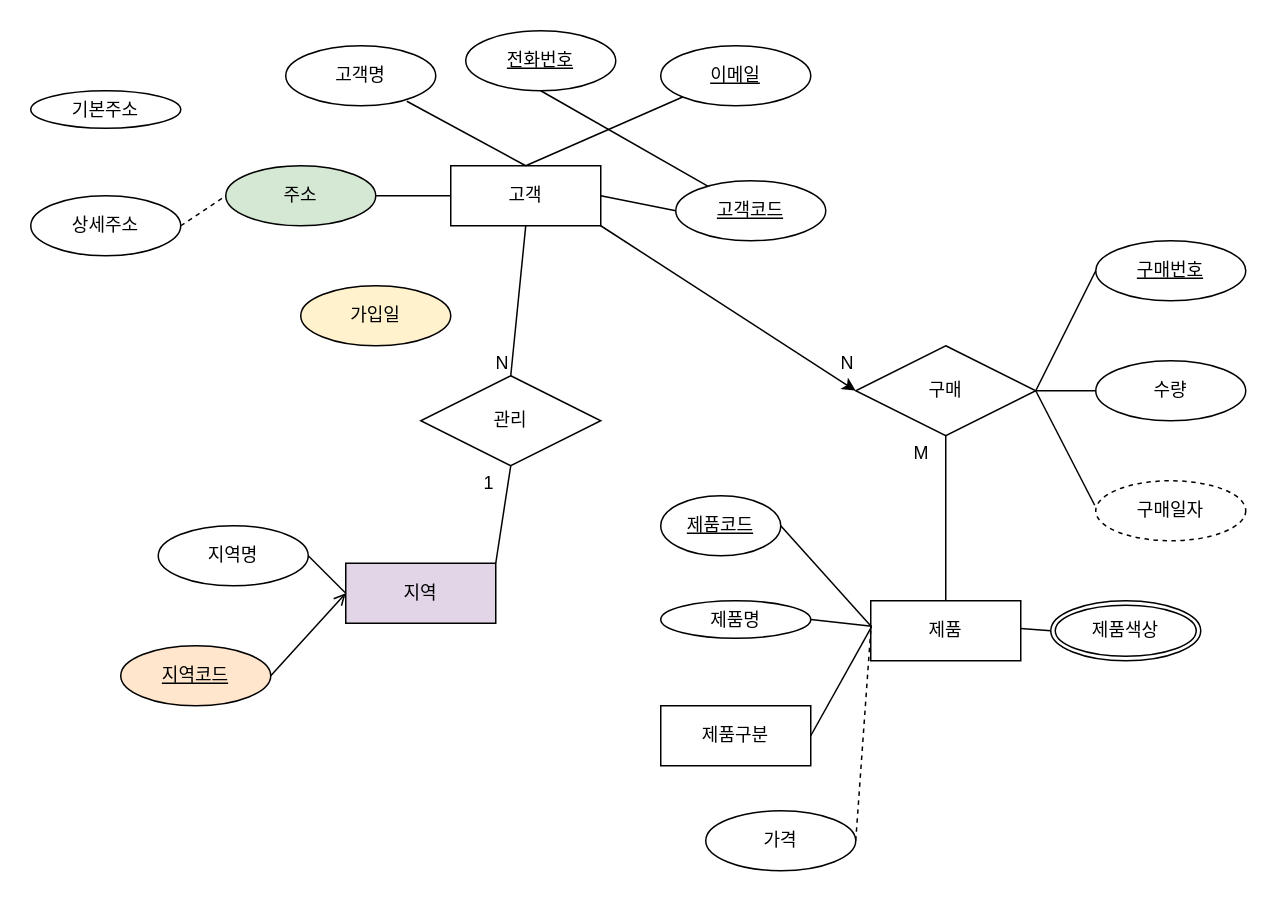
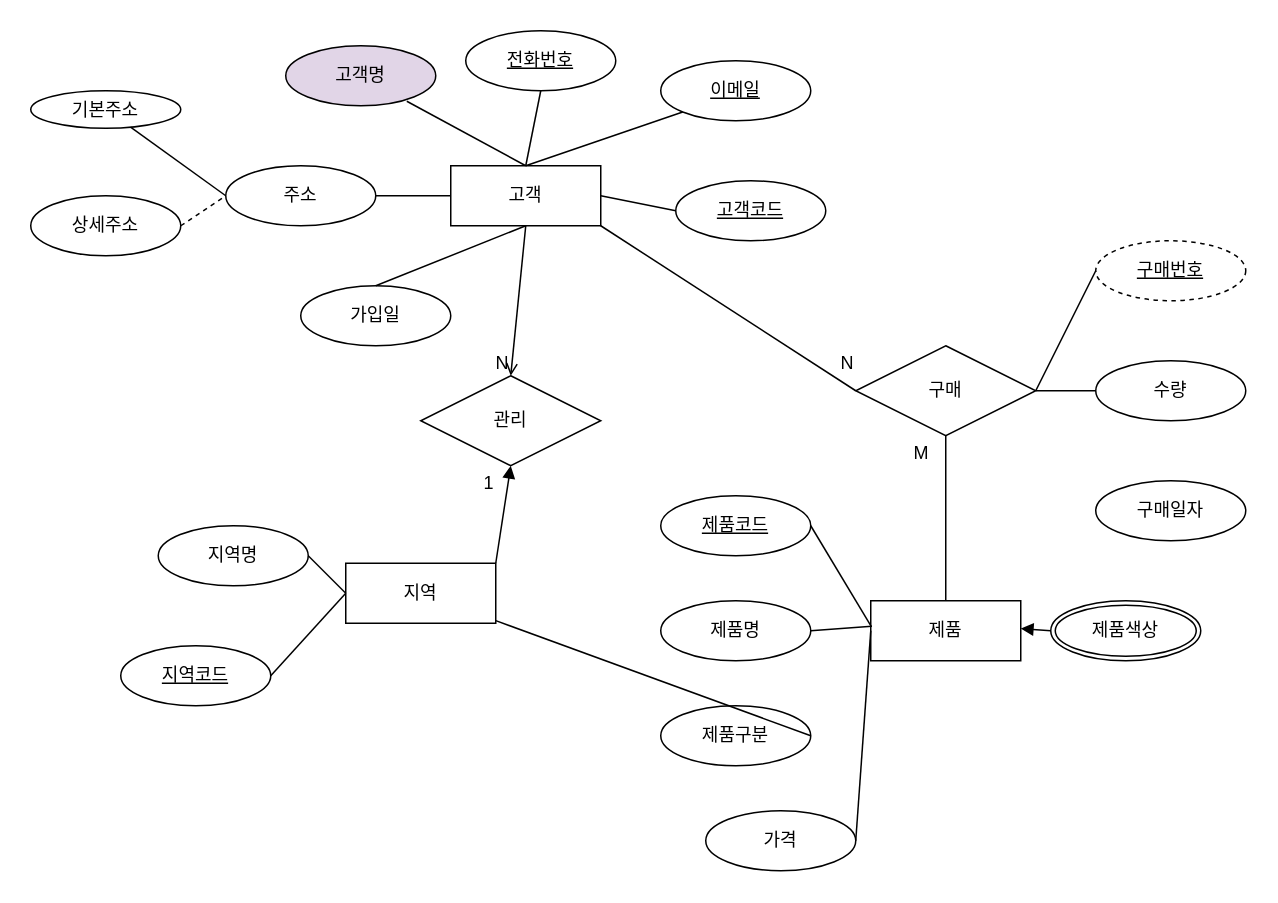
(361, 76) -> (361, 76)
(736, 76) -> (736, 91)
(624, 138) -> (534, 125)
none -> (178, 161)
(301, 196) -> (301, 196)
none -> (449, 256)
(1171, 271) -> (1171, 271)
(376, 316) -> (376, 316)
(511, 369) -> (511, 368)
(846, 384) -> (849, 386)
(1066, 449) -> none
(510, 473) -> (509, 479)
(1171, 511) -> (1171, 511)
(721, 526) -> (736, 526)
(421, 593) -> (421, 593)
(341, 599) -> (342, 598)
(736, 620) -> (736, 631)
(1028, 629) -> (1034, 630)
(196, 676) -> (196, 676)
(841, 682) -> (654, 678)
(863, 734) -> (863, 734)
(736, 736) -> (736, 736)
